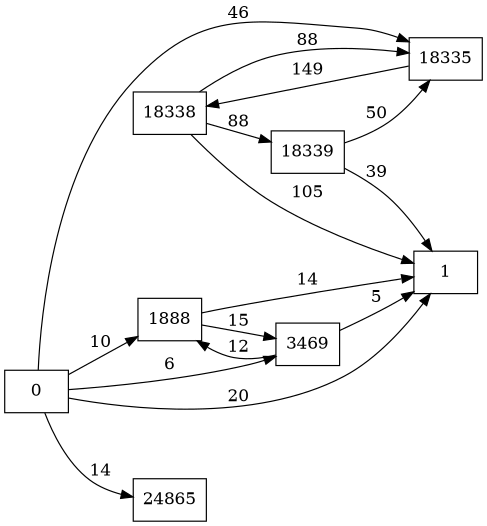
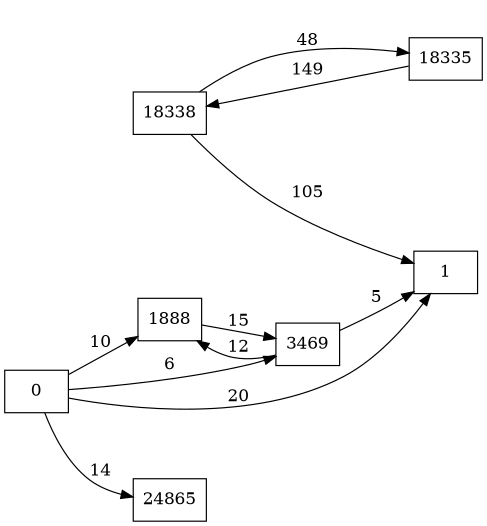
(308, 41) -> (308, 41)
(125, 91) -> none
(308, 152) -> none
(301, 295) -> none
